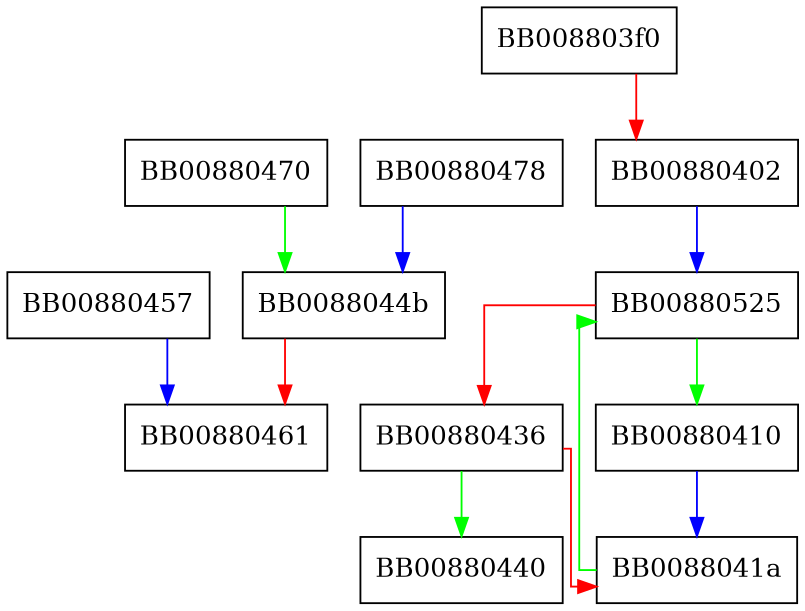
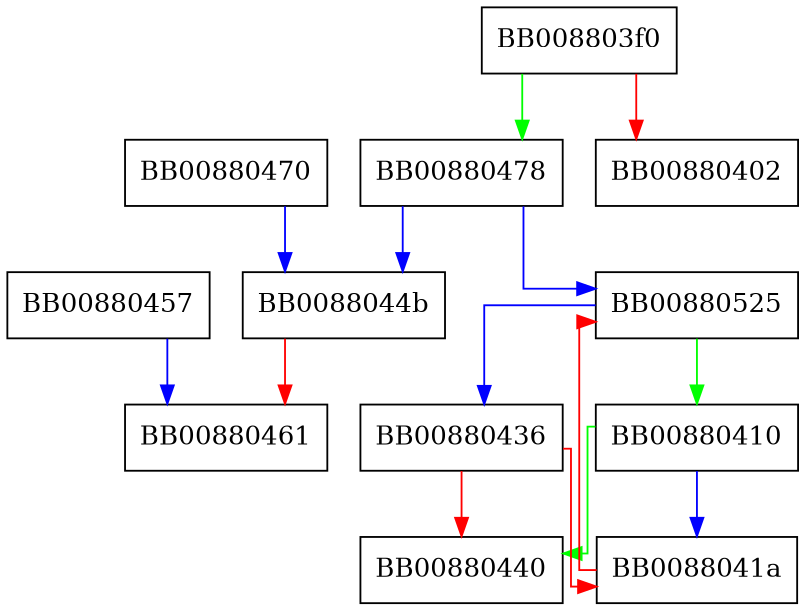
none -> (522, 97)
(285, 230) -> (285, 230)
(697, 230) -> (523, 274)
(500, 305) -> (500, 305)
(579, 440) -> (579, 414)
none -> (588, 489)
(462, 494) -> (462, 494)
